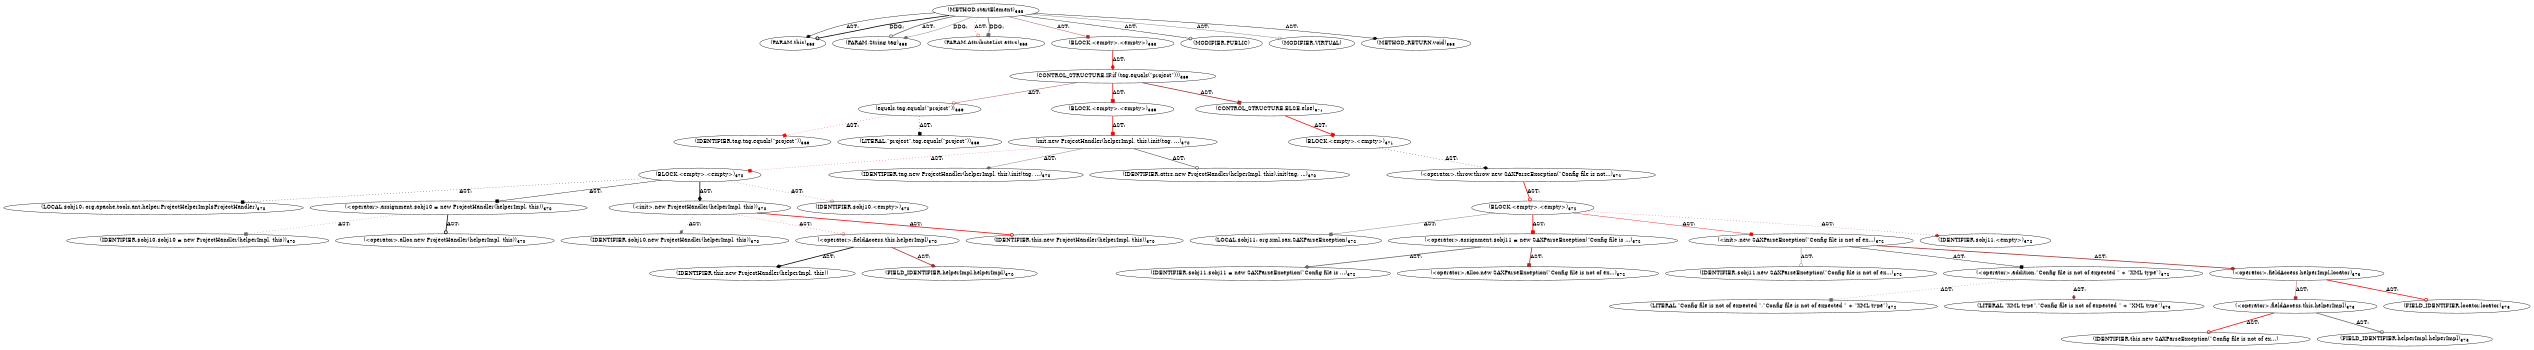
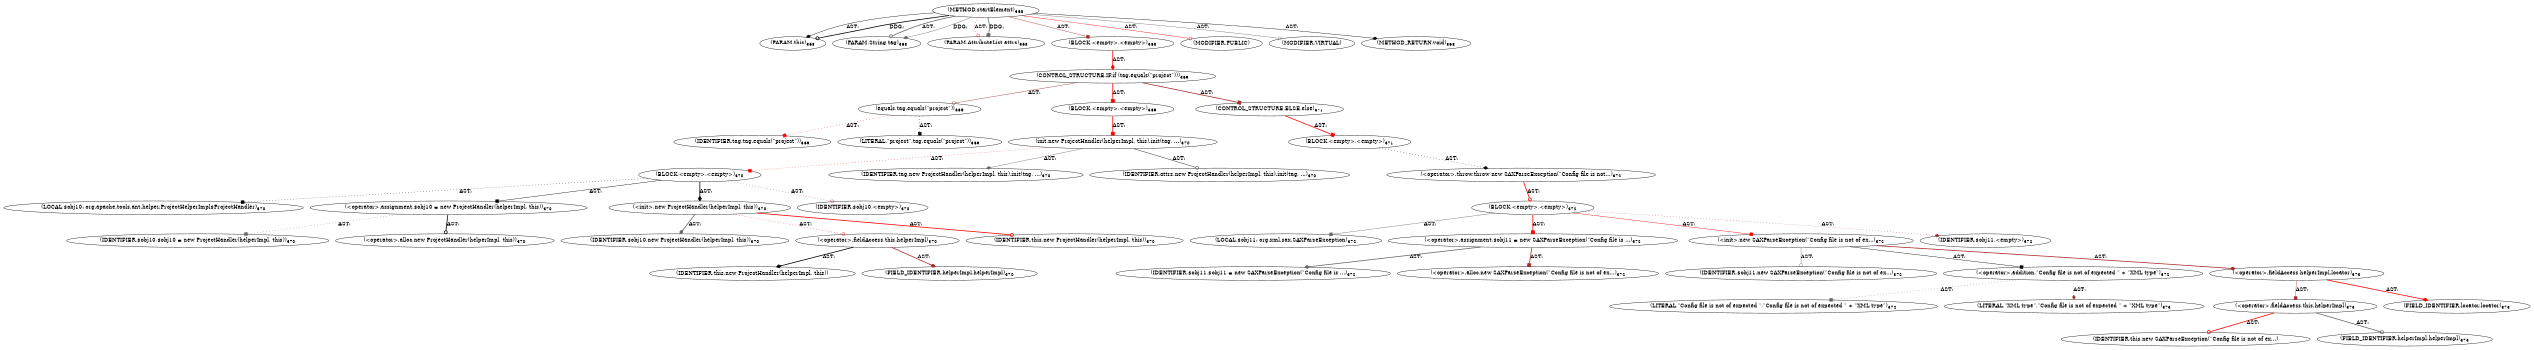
(1105, 27) -> (1105, 27)
(689, 222) -> (689, 222)
(2376, 290) -> (2376, 290)
